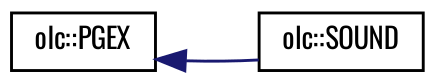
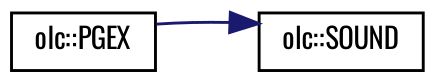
(222, 61) -> (193, 23)
